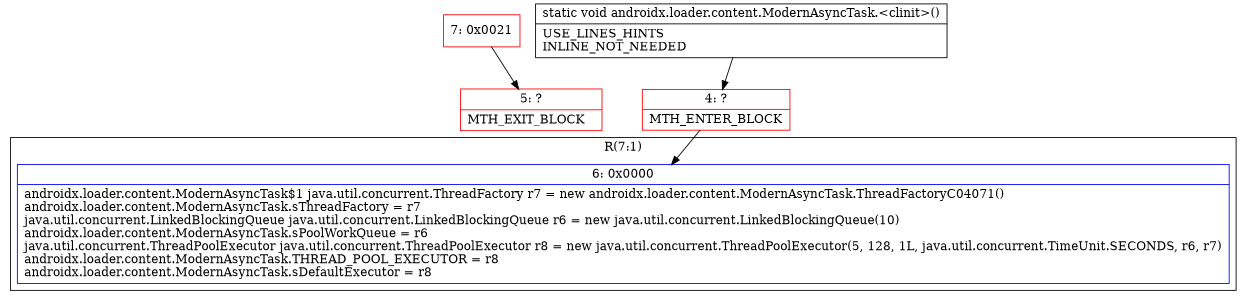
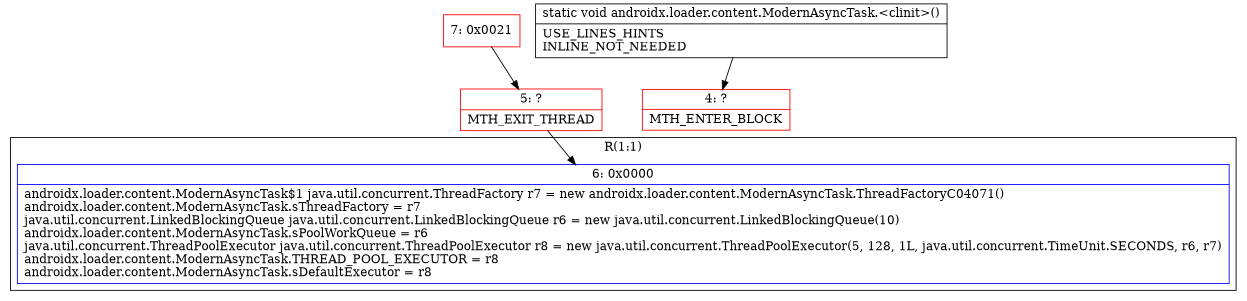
(526, 120) -> (531, 120)
(689, 144) -> (559, 144)
(623, 148) -> (623, 148)
